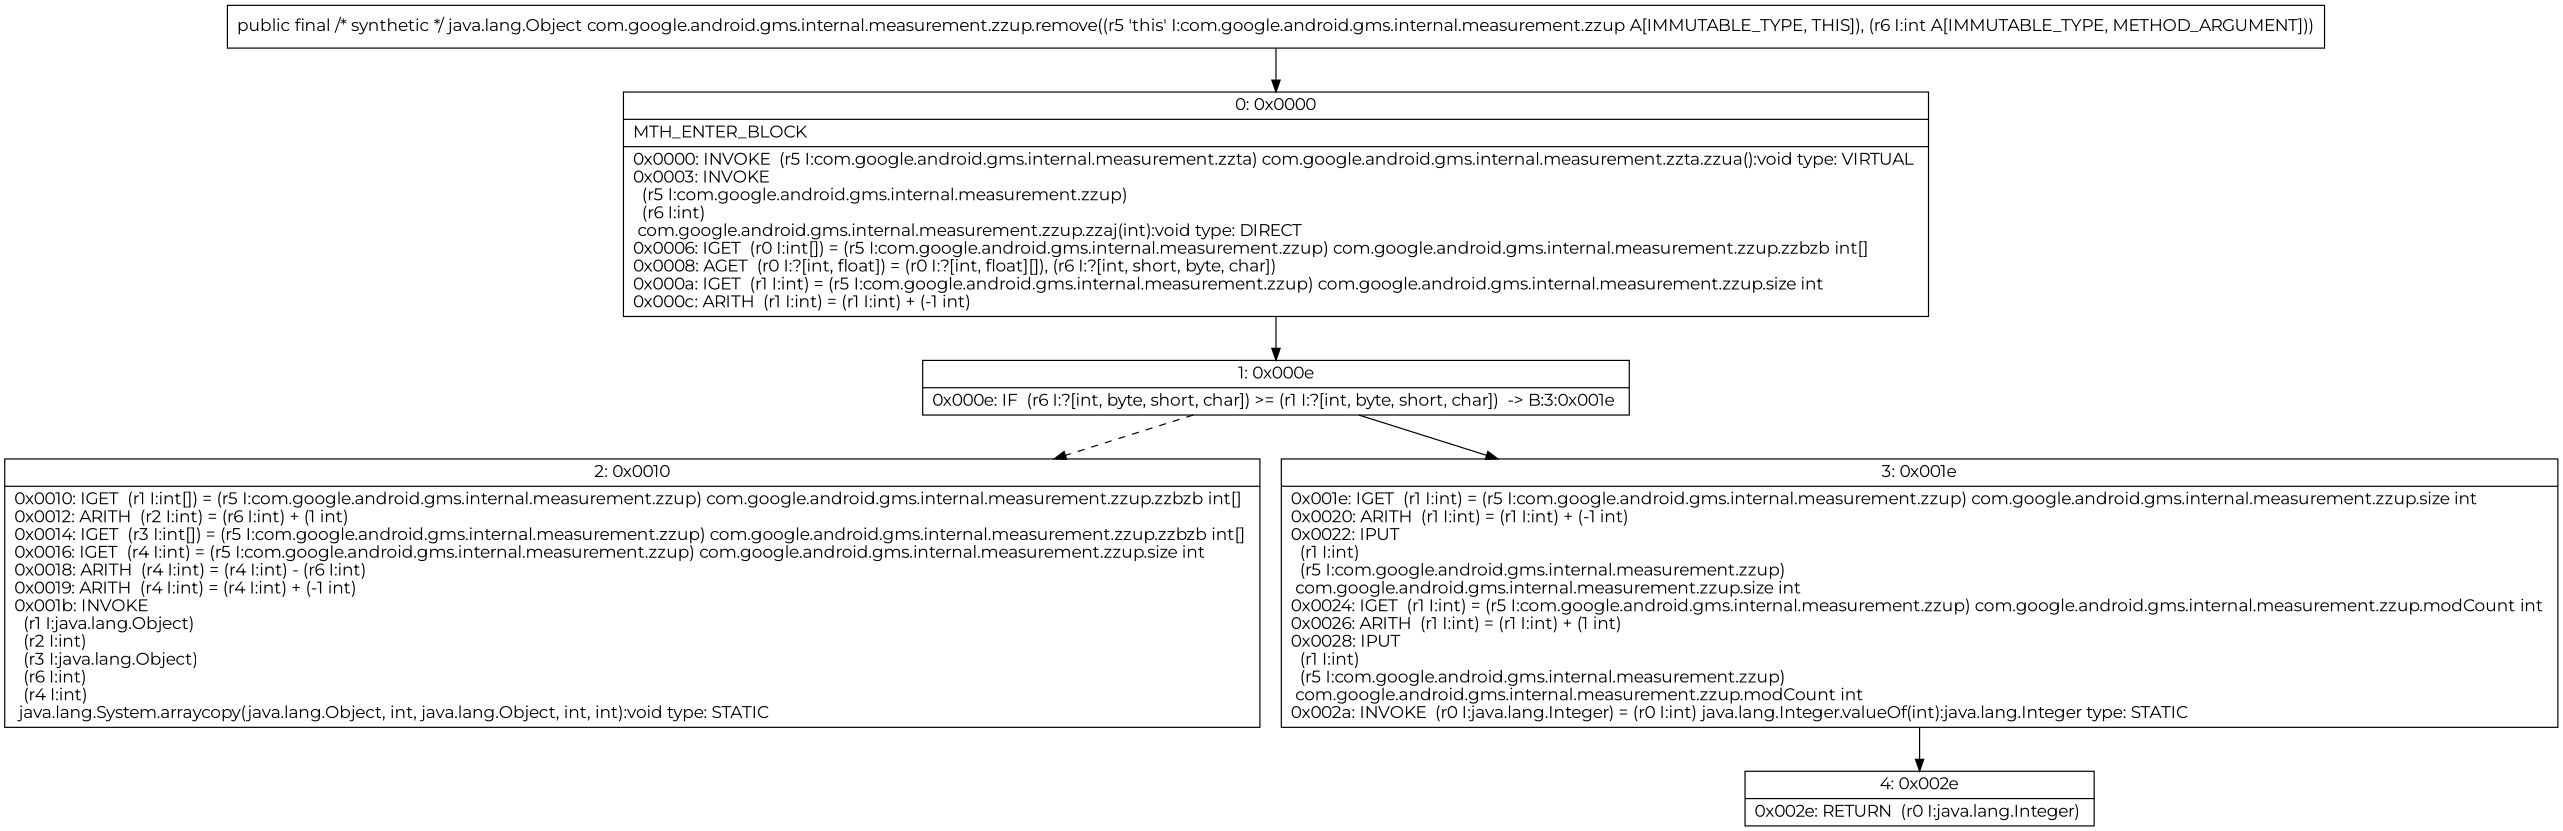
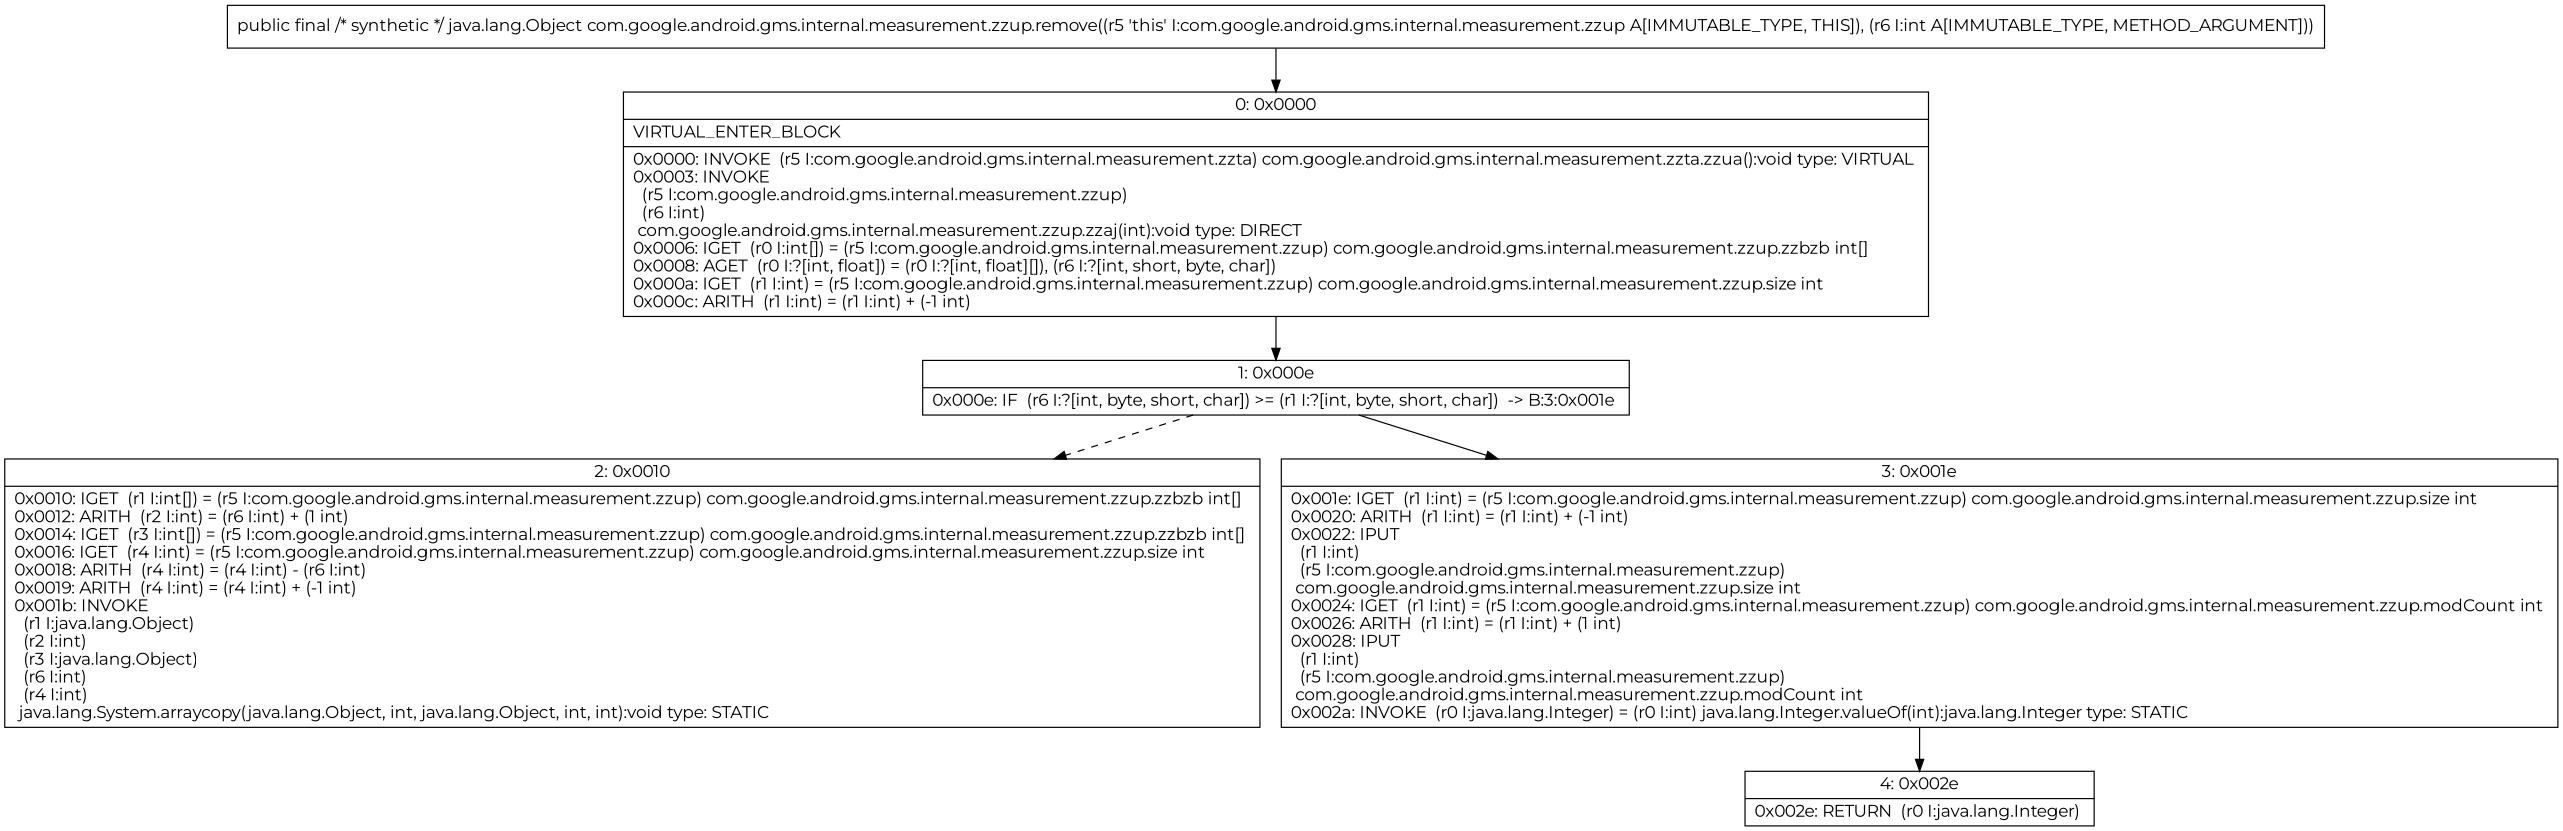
(720, 132) -> (737, 132)
